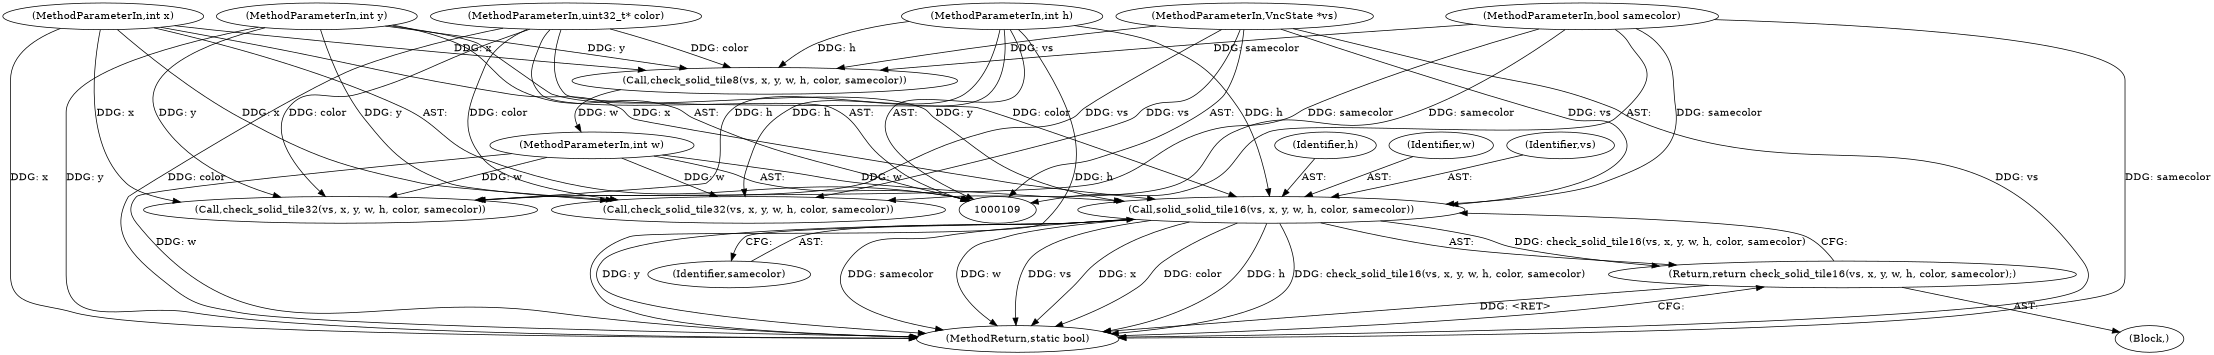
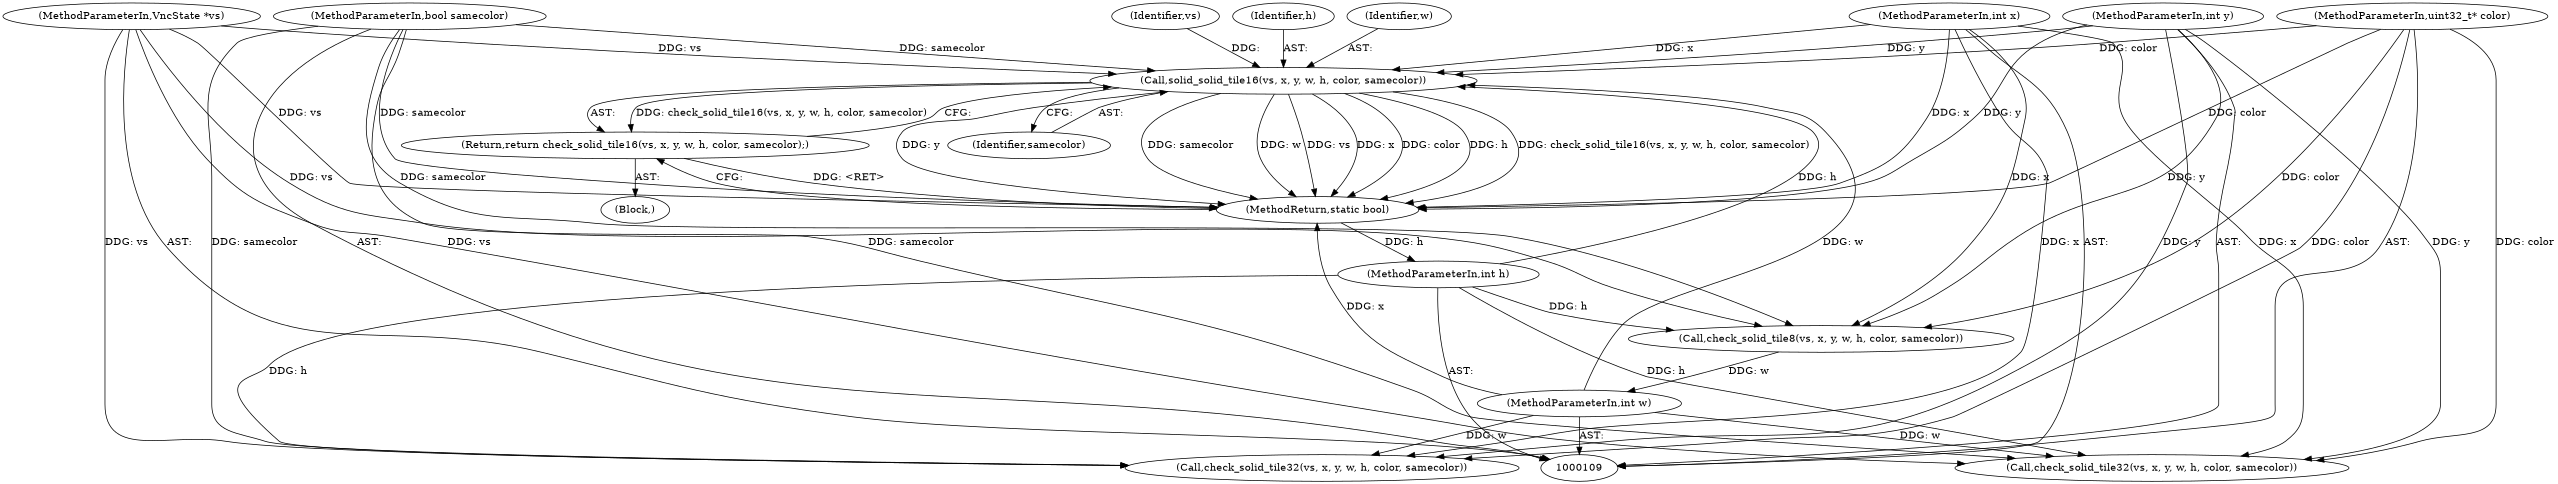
(1462, 178) -> (1247, 49)
(670, 234) -> (1375, 240)
(176, 242) -> (1366, 307)
